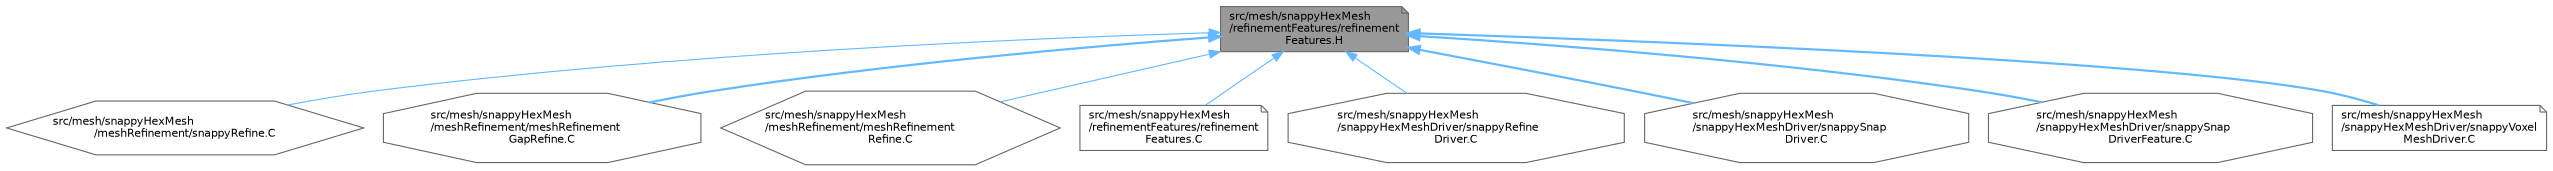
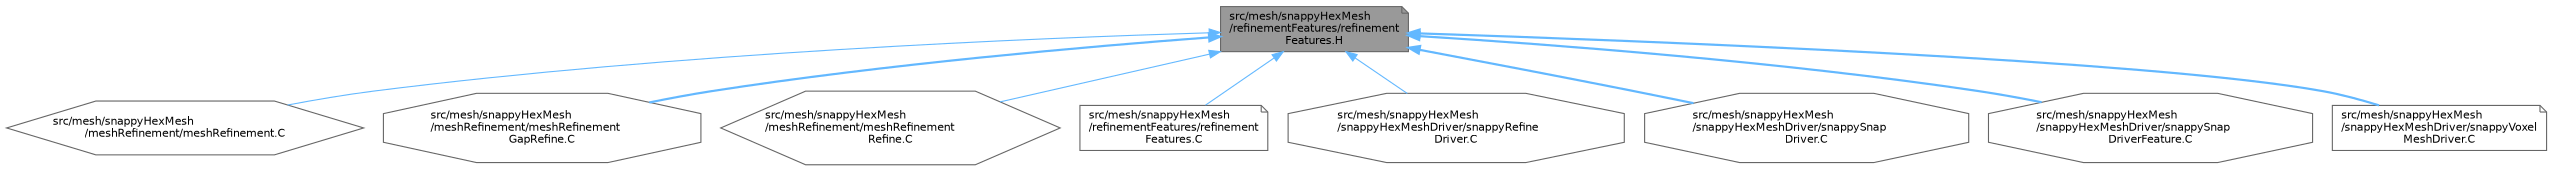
(185, 128) -> (185, 128)
